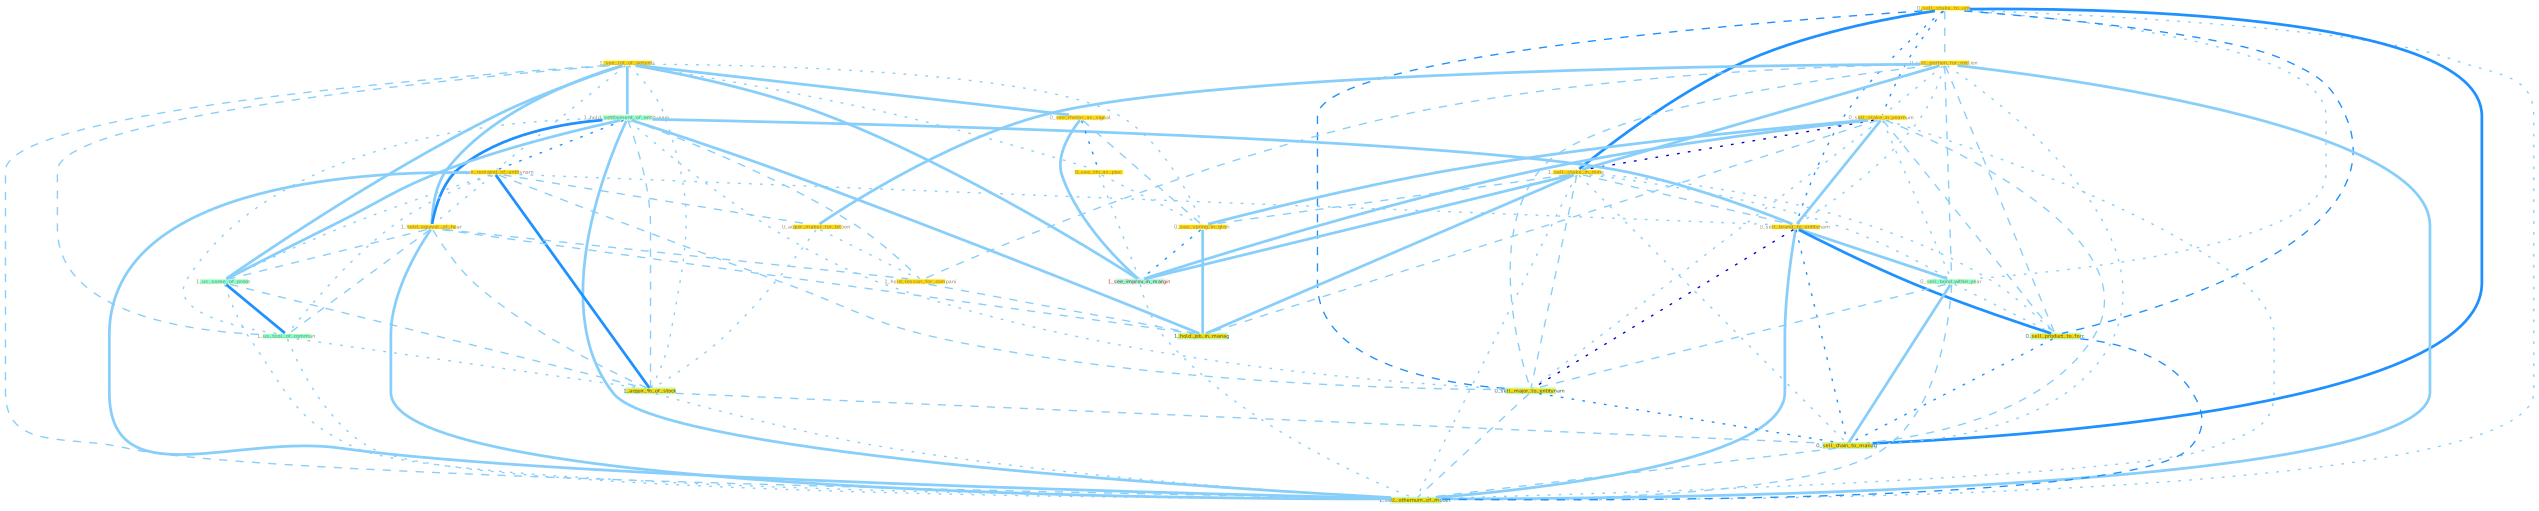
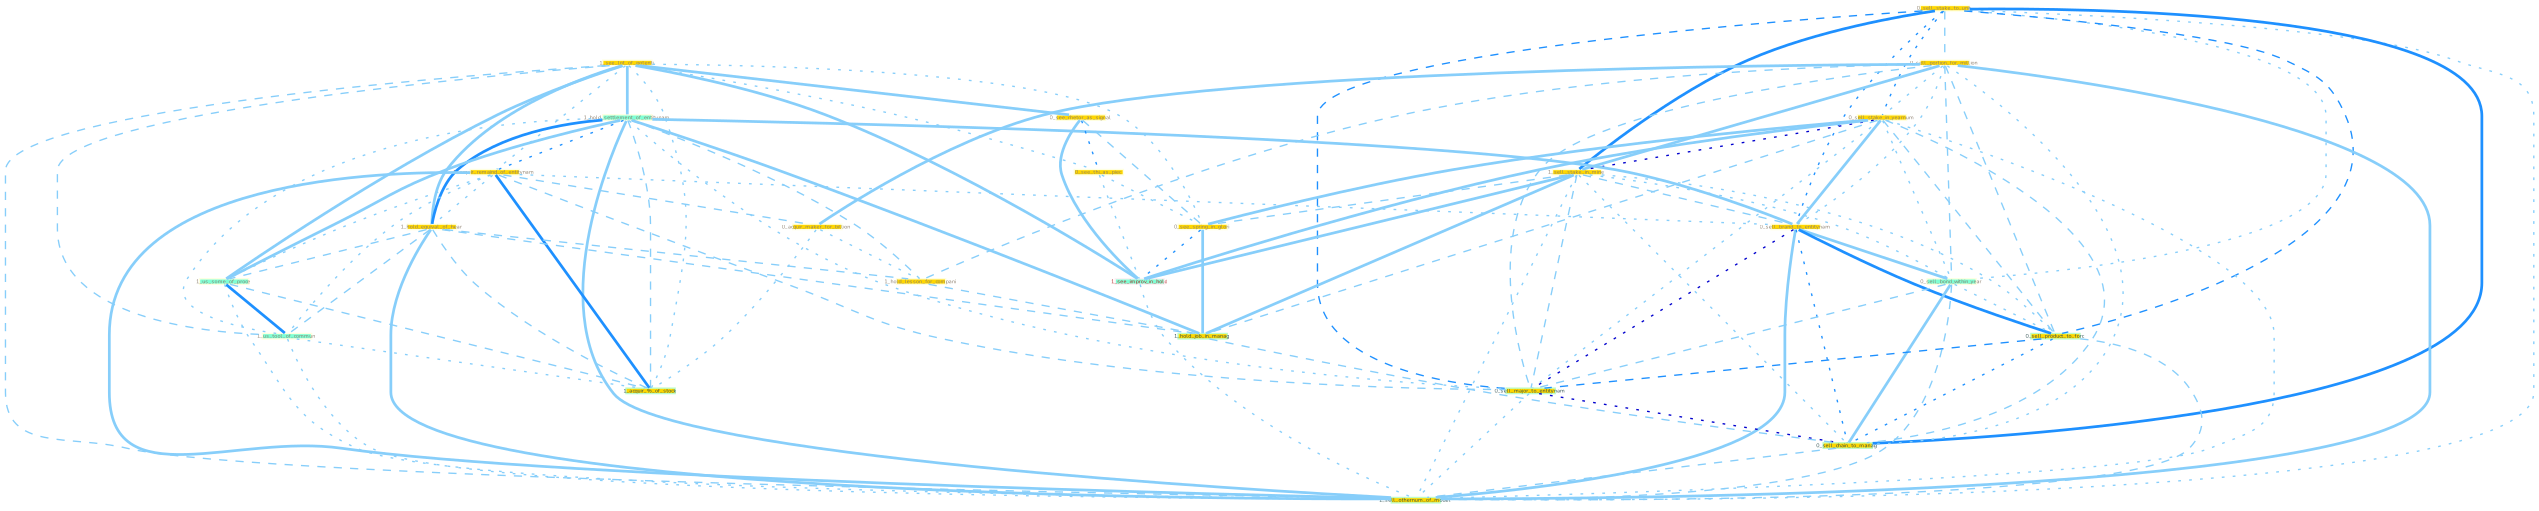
(1140, 282) -> (1140, 282)
none -> (1805, 362)
(1221, 417) -> (1522, 398)
(1689, 418) -> (1689, 418)
(1473, 445) -> (1473, 445)
(891, 448) -> none
(1912, 492) -> (1912, 492)
